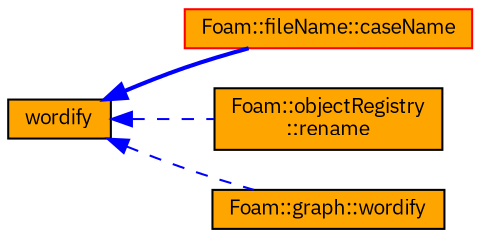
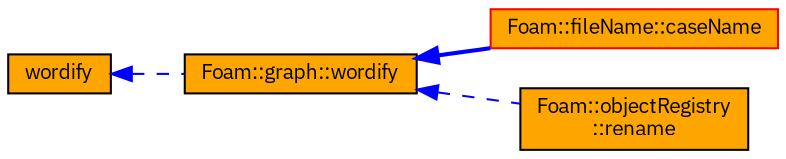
(186, 67) -> (464, 52)
(173, 119) -> (479, 98)
